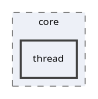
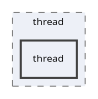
(49, 22) -> (49, 22)
